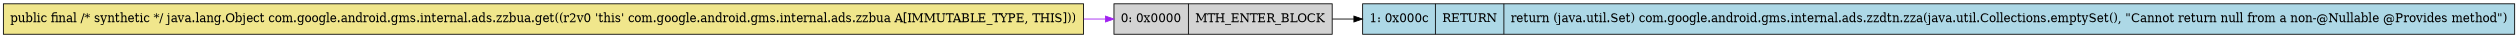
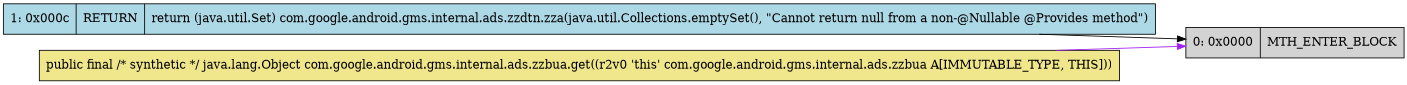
(1343, 19) -> (1108, 37)
